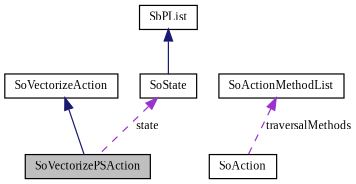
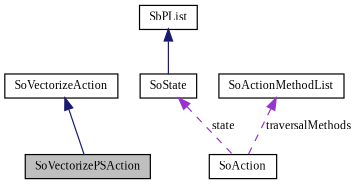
(124, 131) -> (210, 131)
